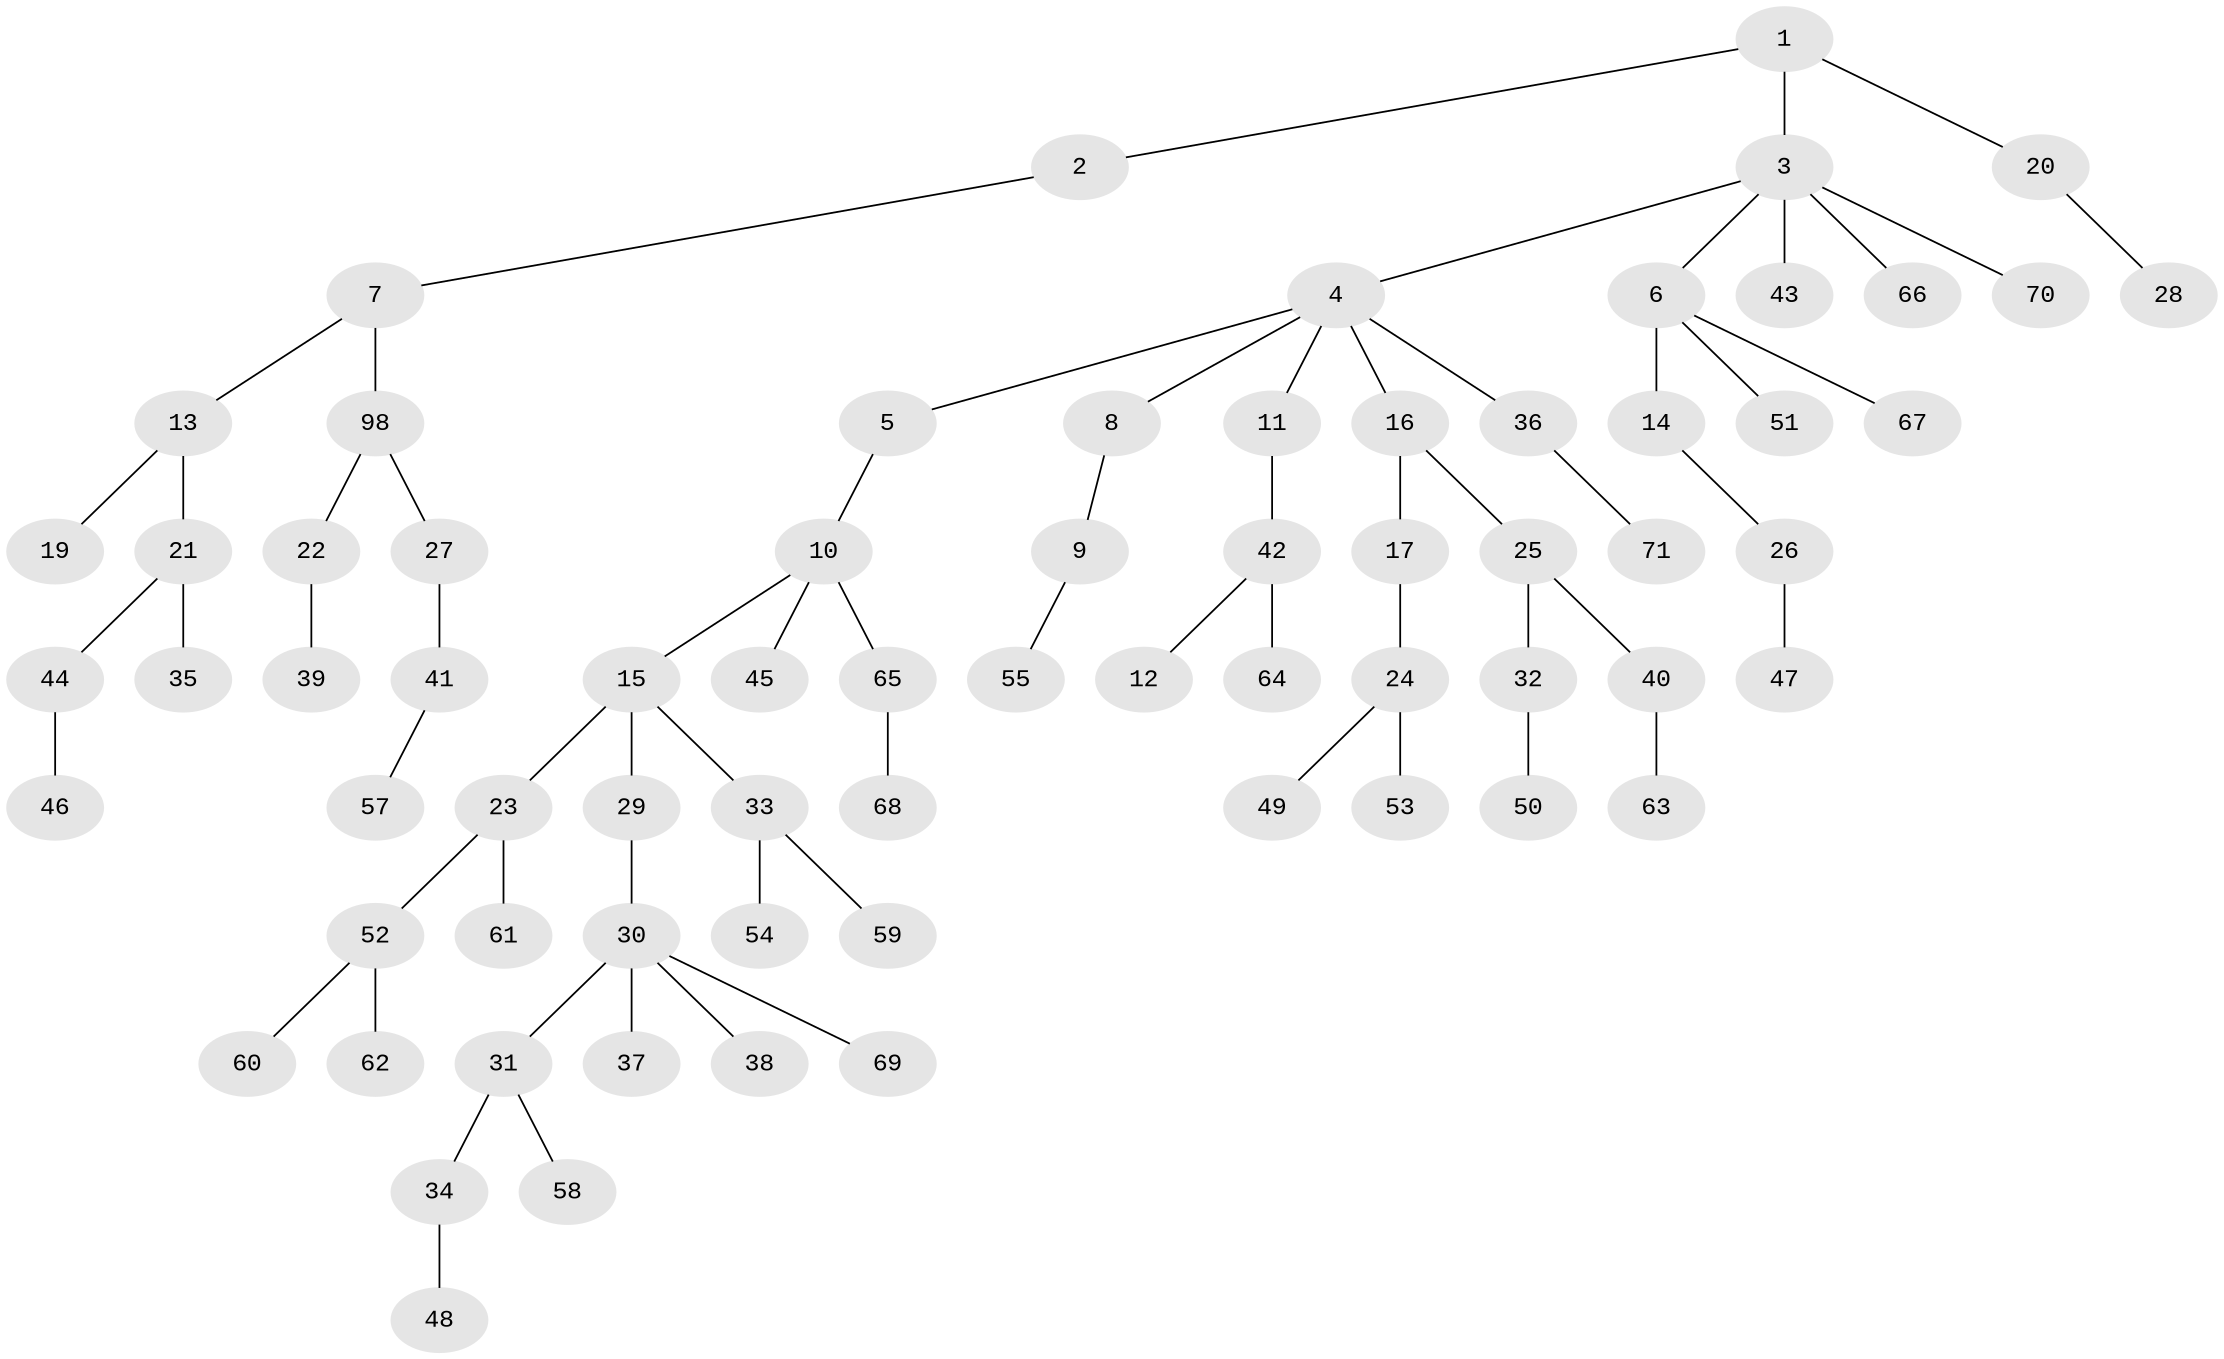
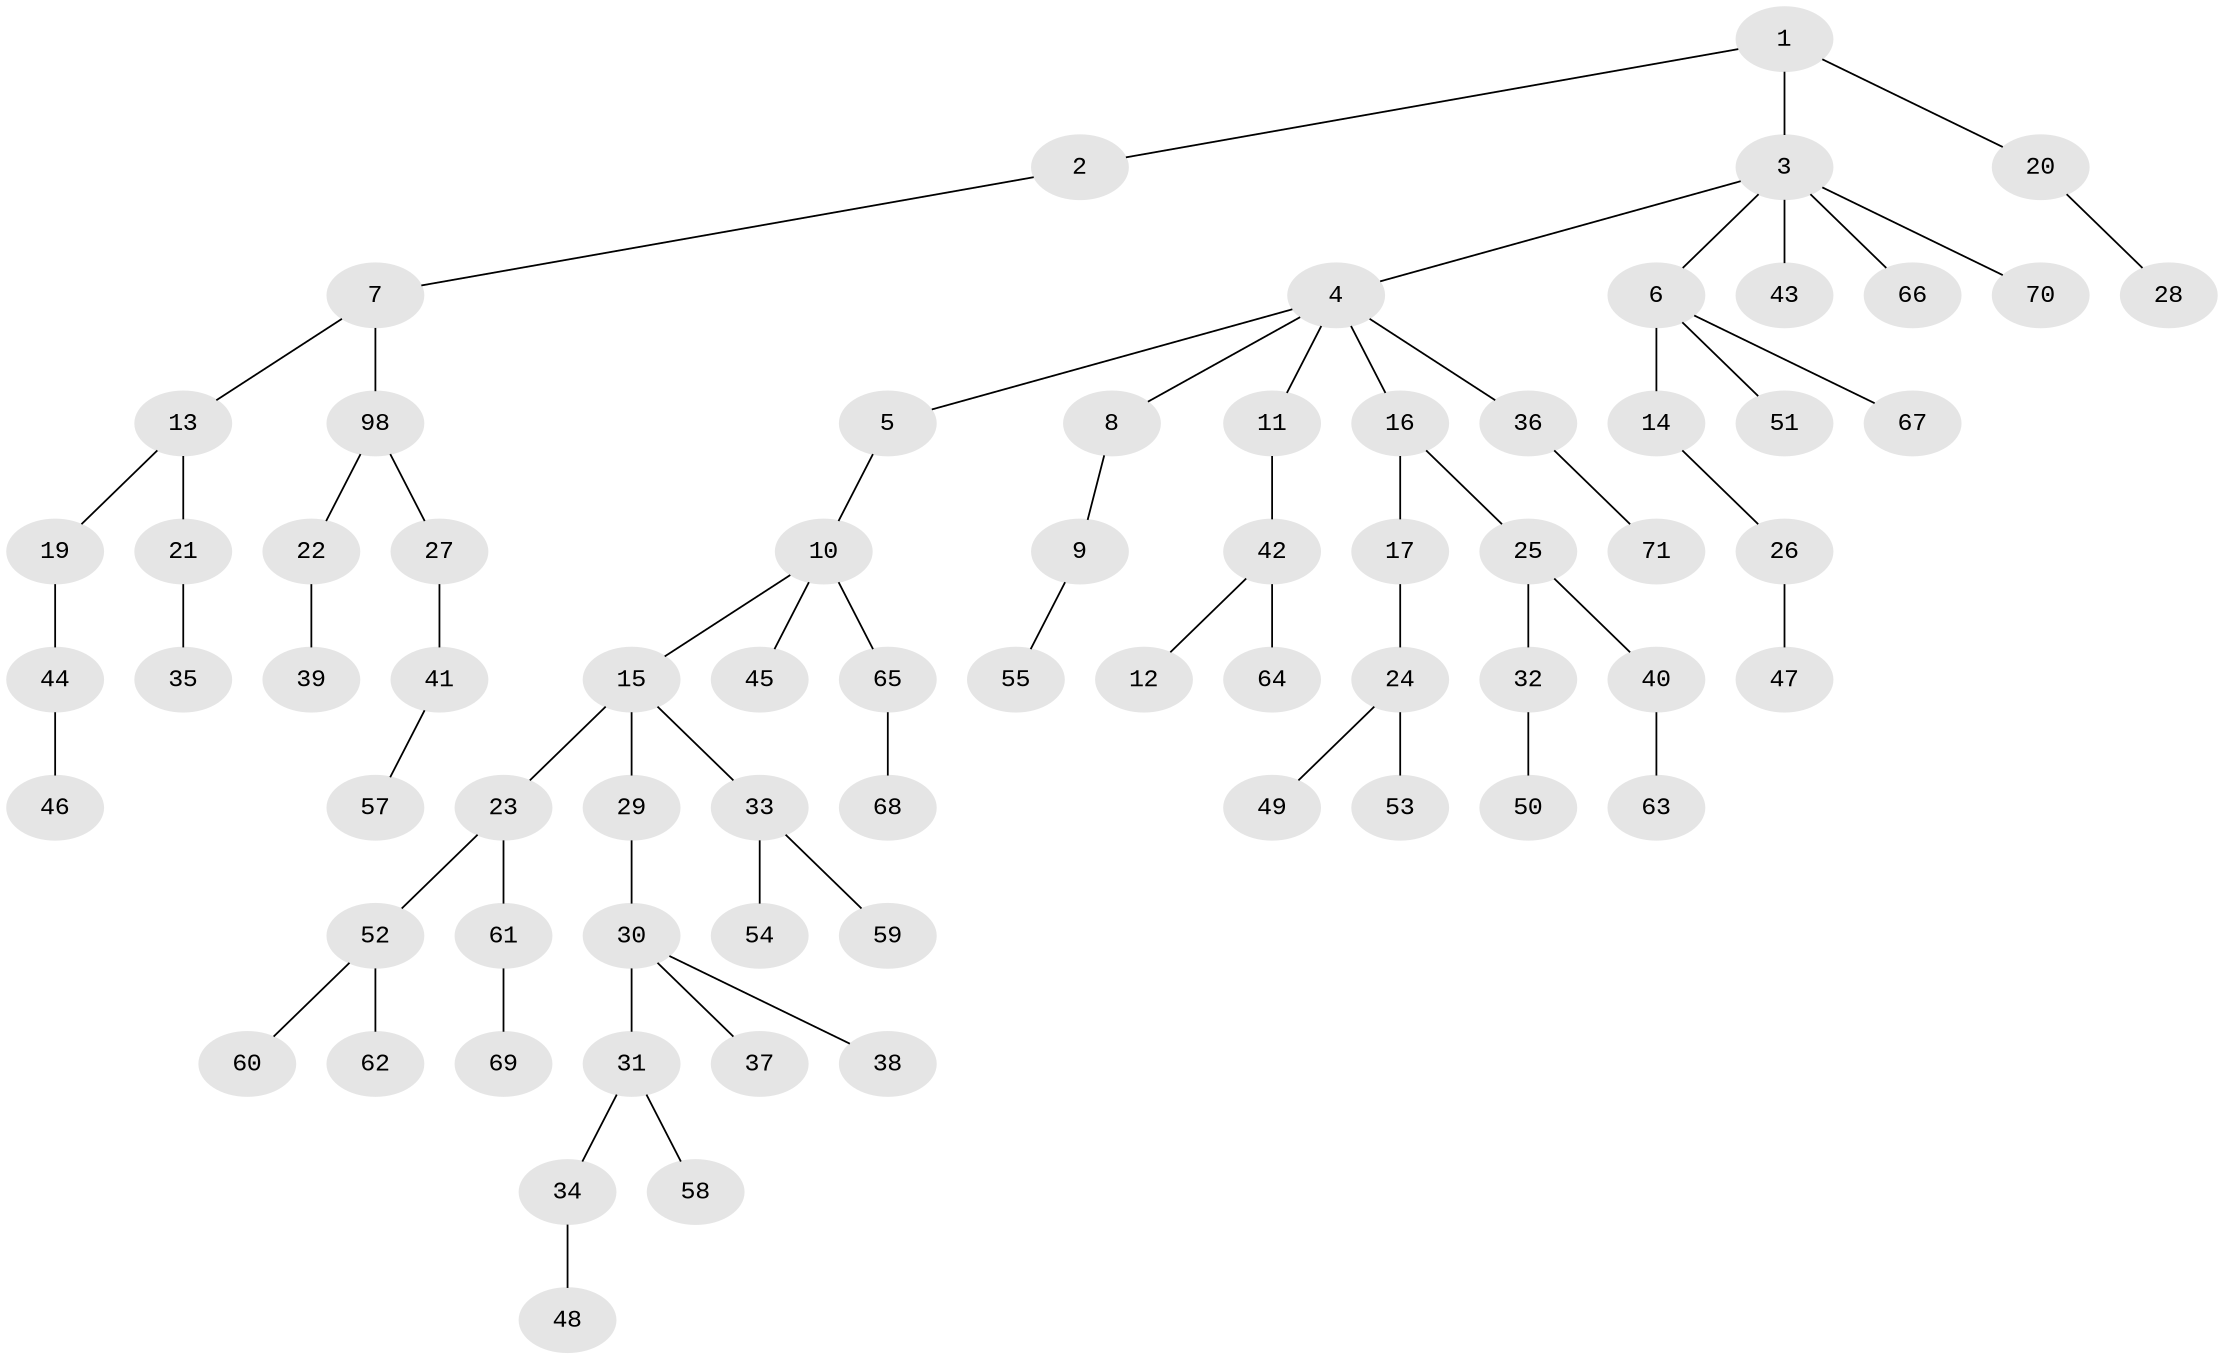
(119, 615) -> (55, 616)
(760, 1000) -> (504, 1000)
